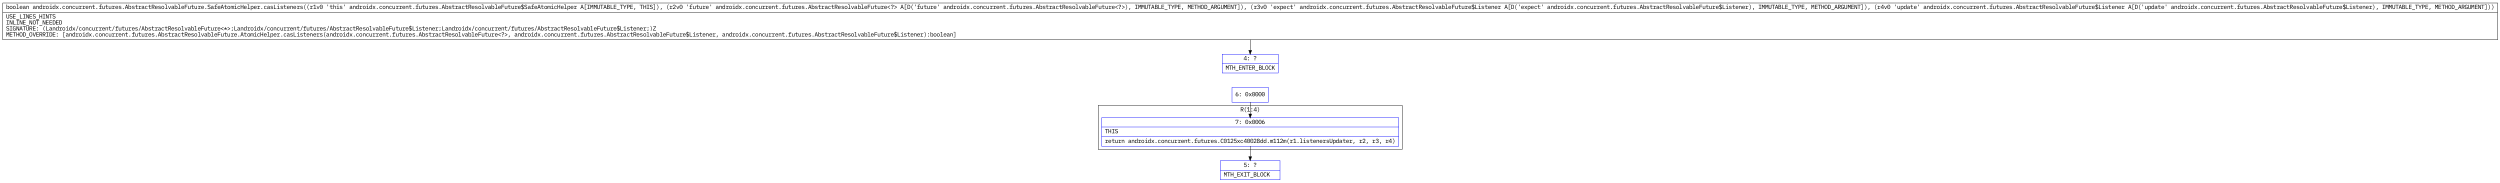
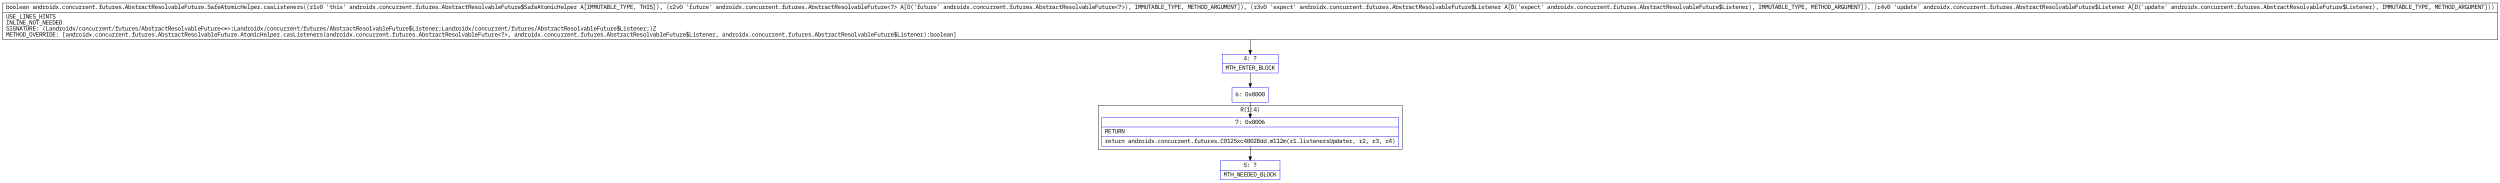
none -> (1250, 78)
(1112, 132) -> (1115, 132)
(1247, 175) -> (1250, 175)
